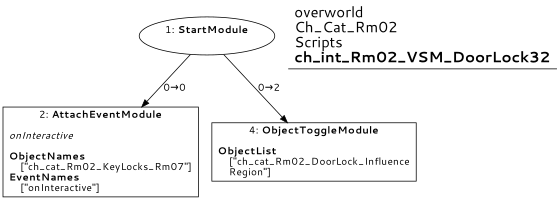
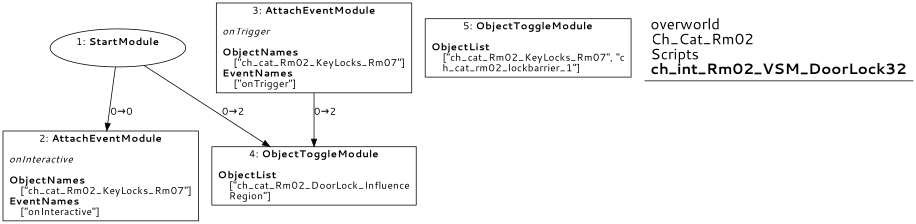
none -> (314, 48)
none -> (528, 48)
